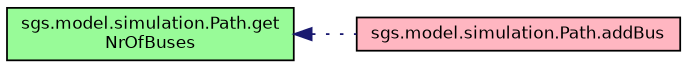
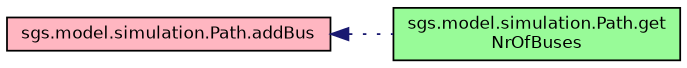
(334, 34) -> (371, 34)
